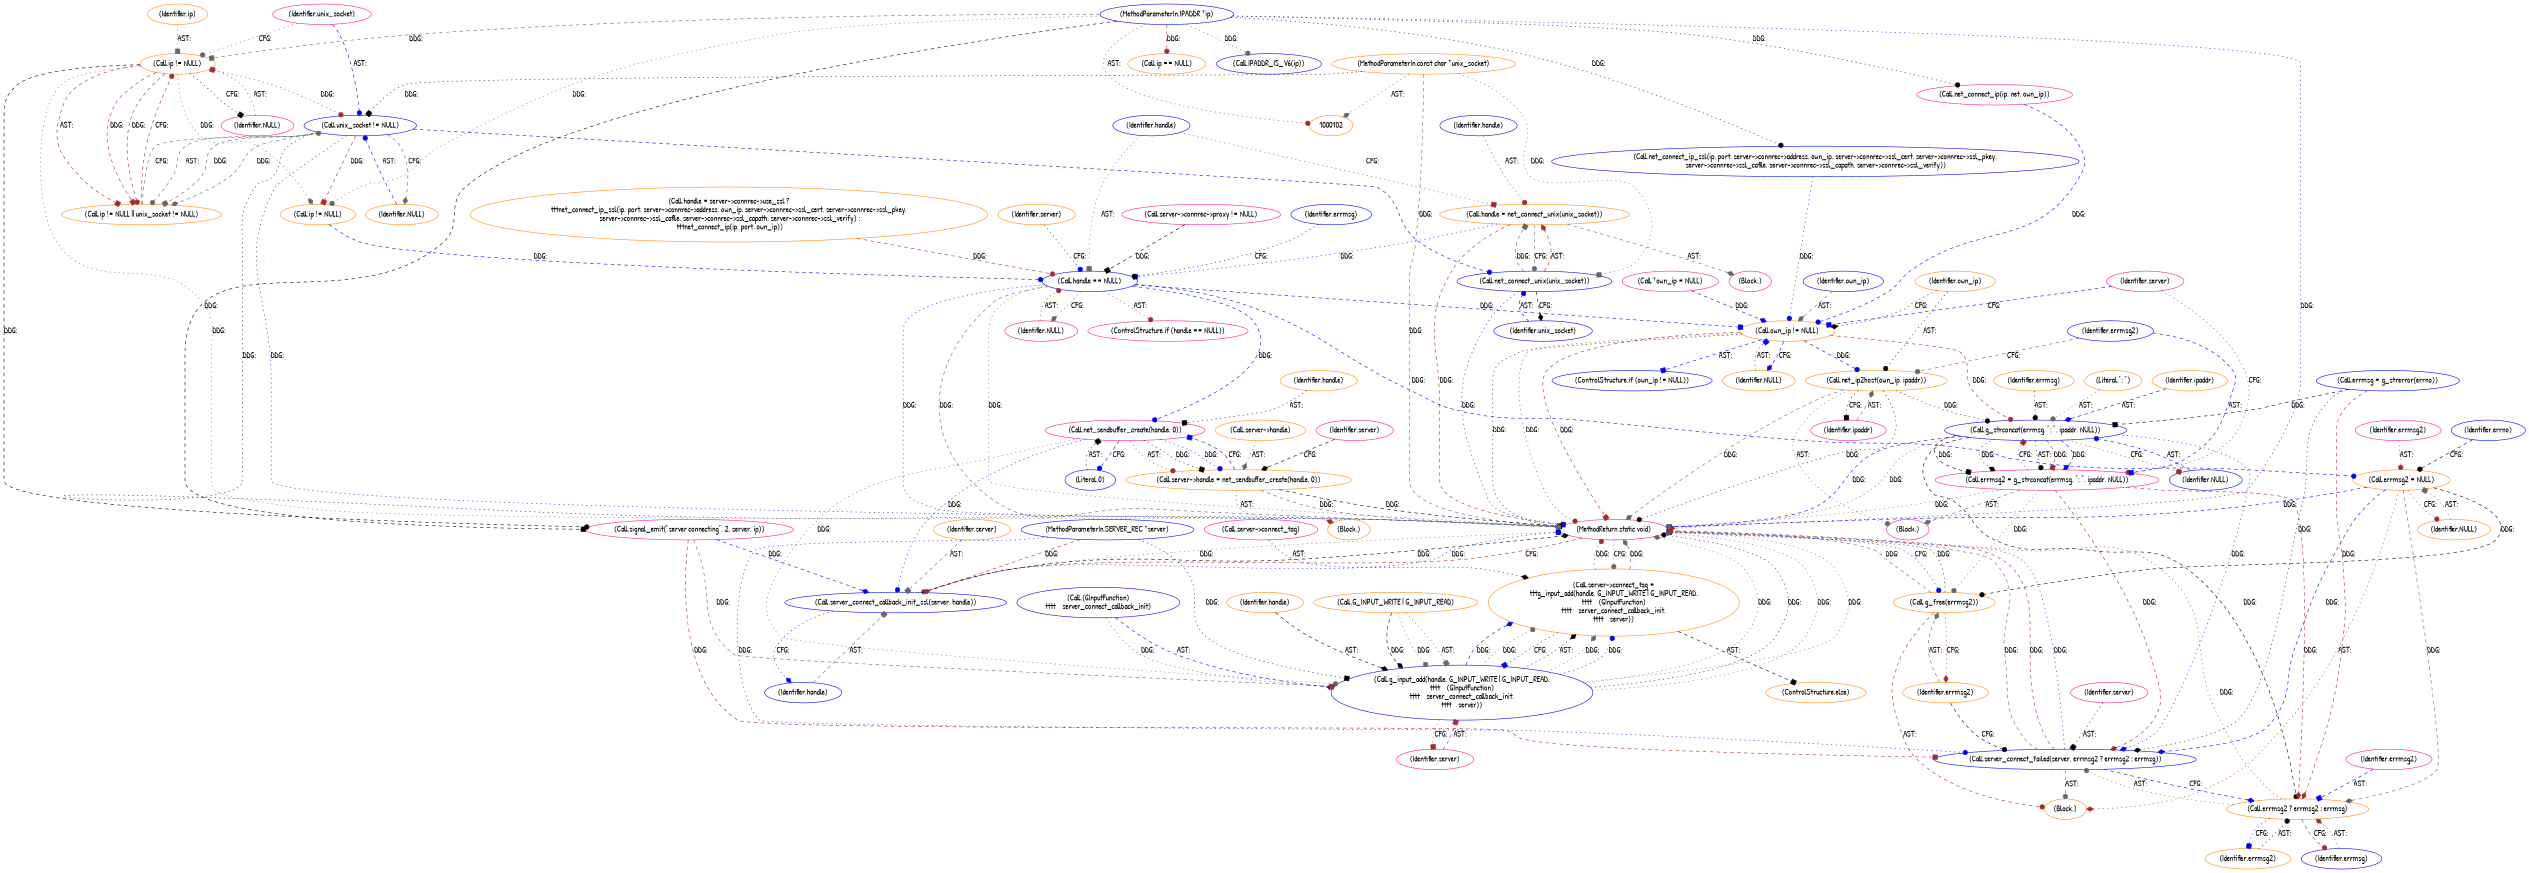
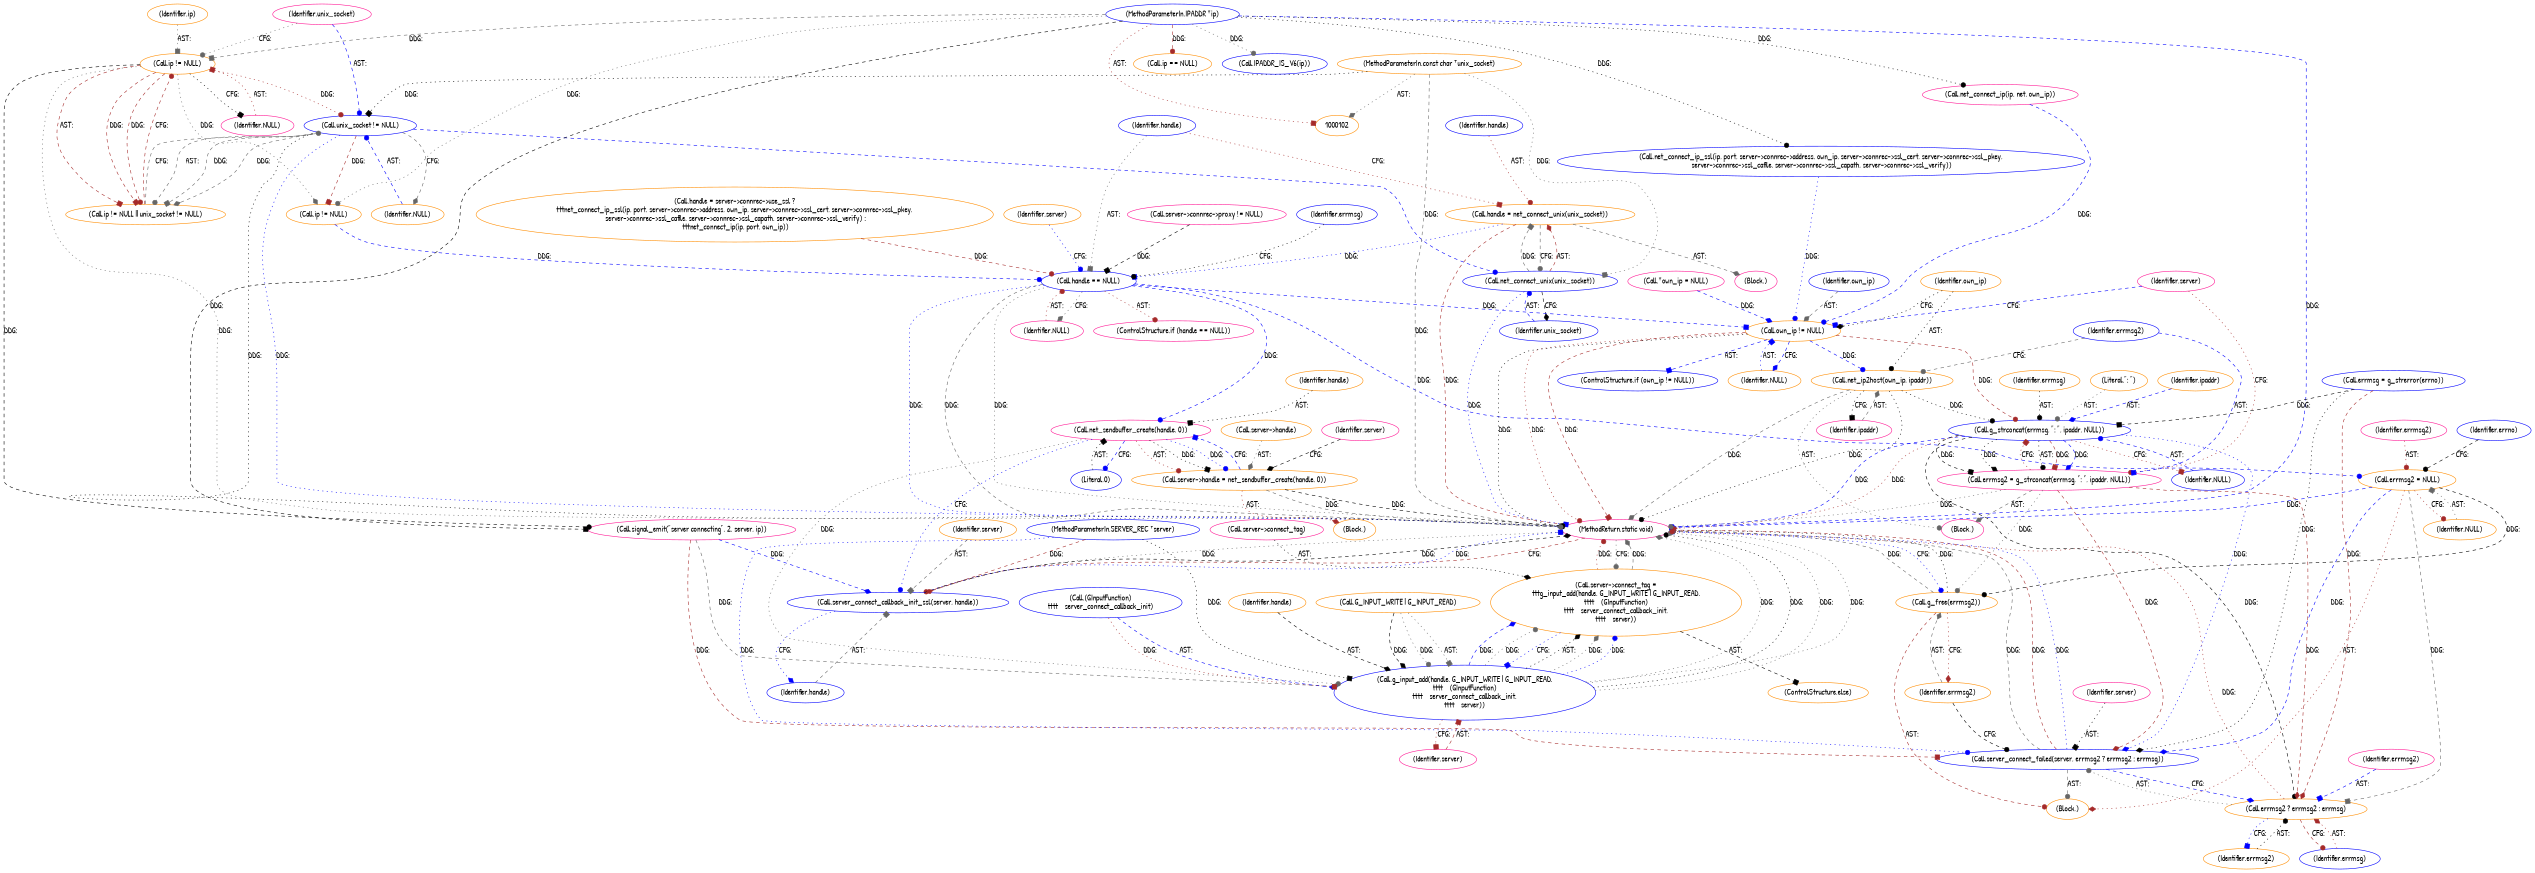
(2275, 57) -> (2284, 58)
(1168, 102) -> (1173, 102)
(956, 505) -> (962, 505)
(2430, 675) -> (2434, 677)
